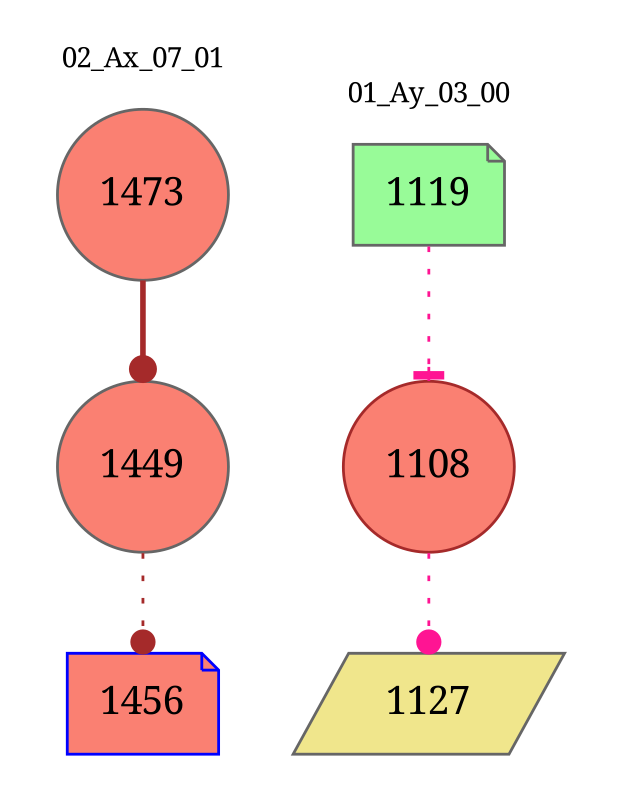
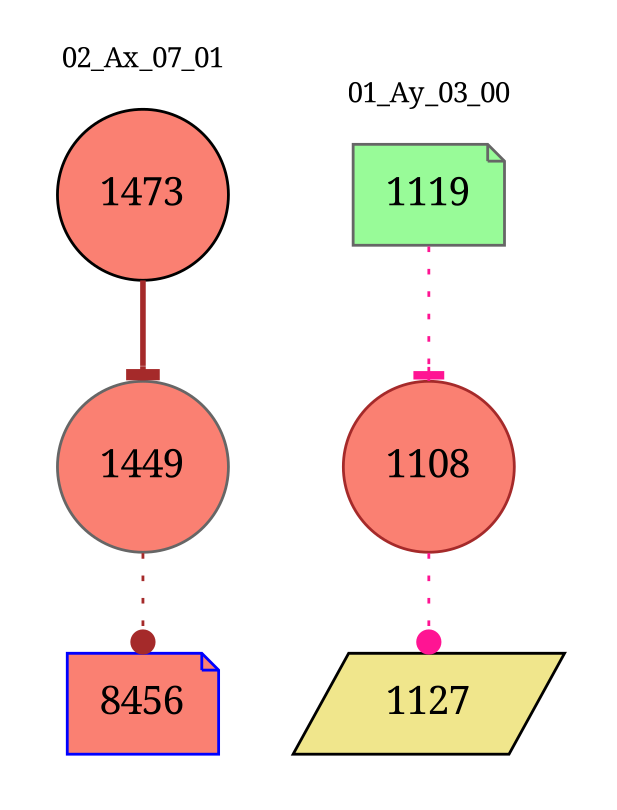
(143, 195) -> (143, 195)
(143, 323) -> (143, 323)
(143, 704) -> (143, 704)
(429, 704) -> (429, 704)
